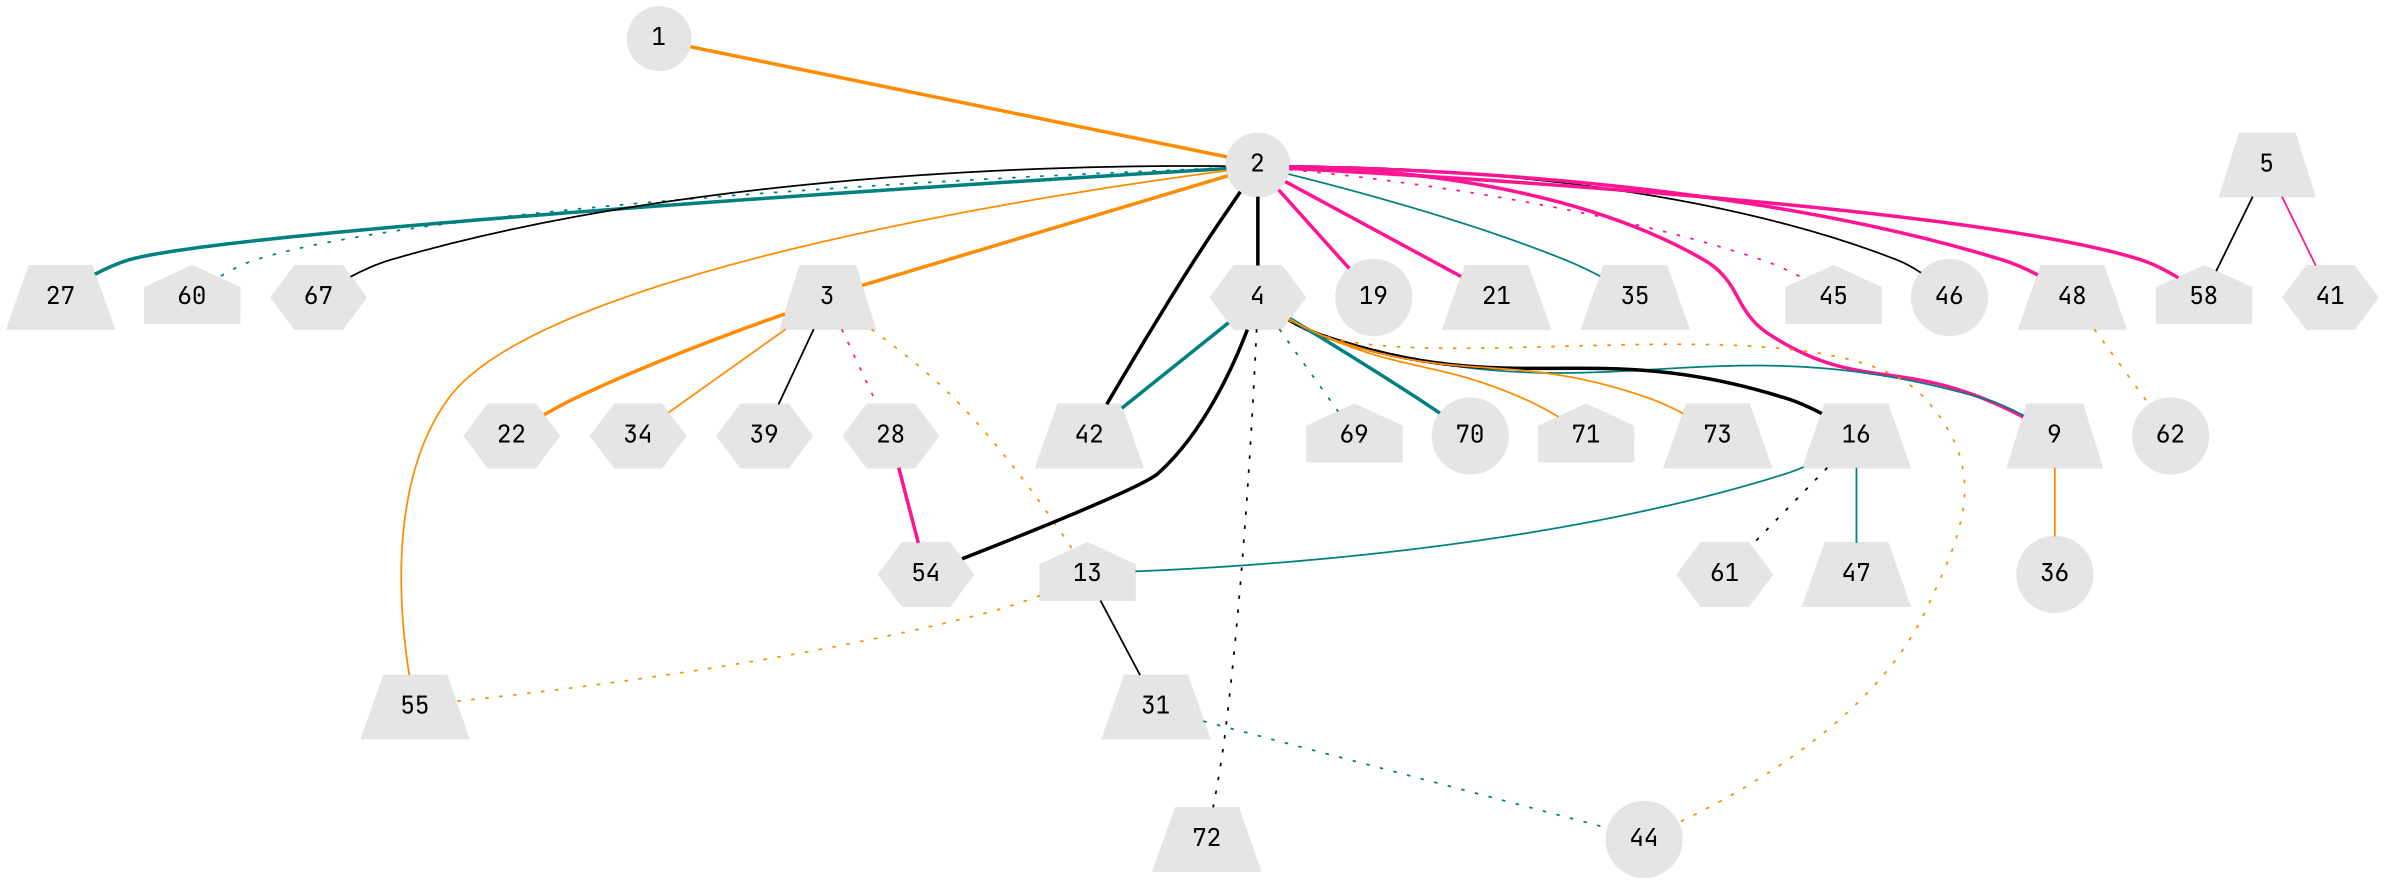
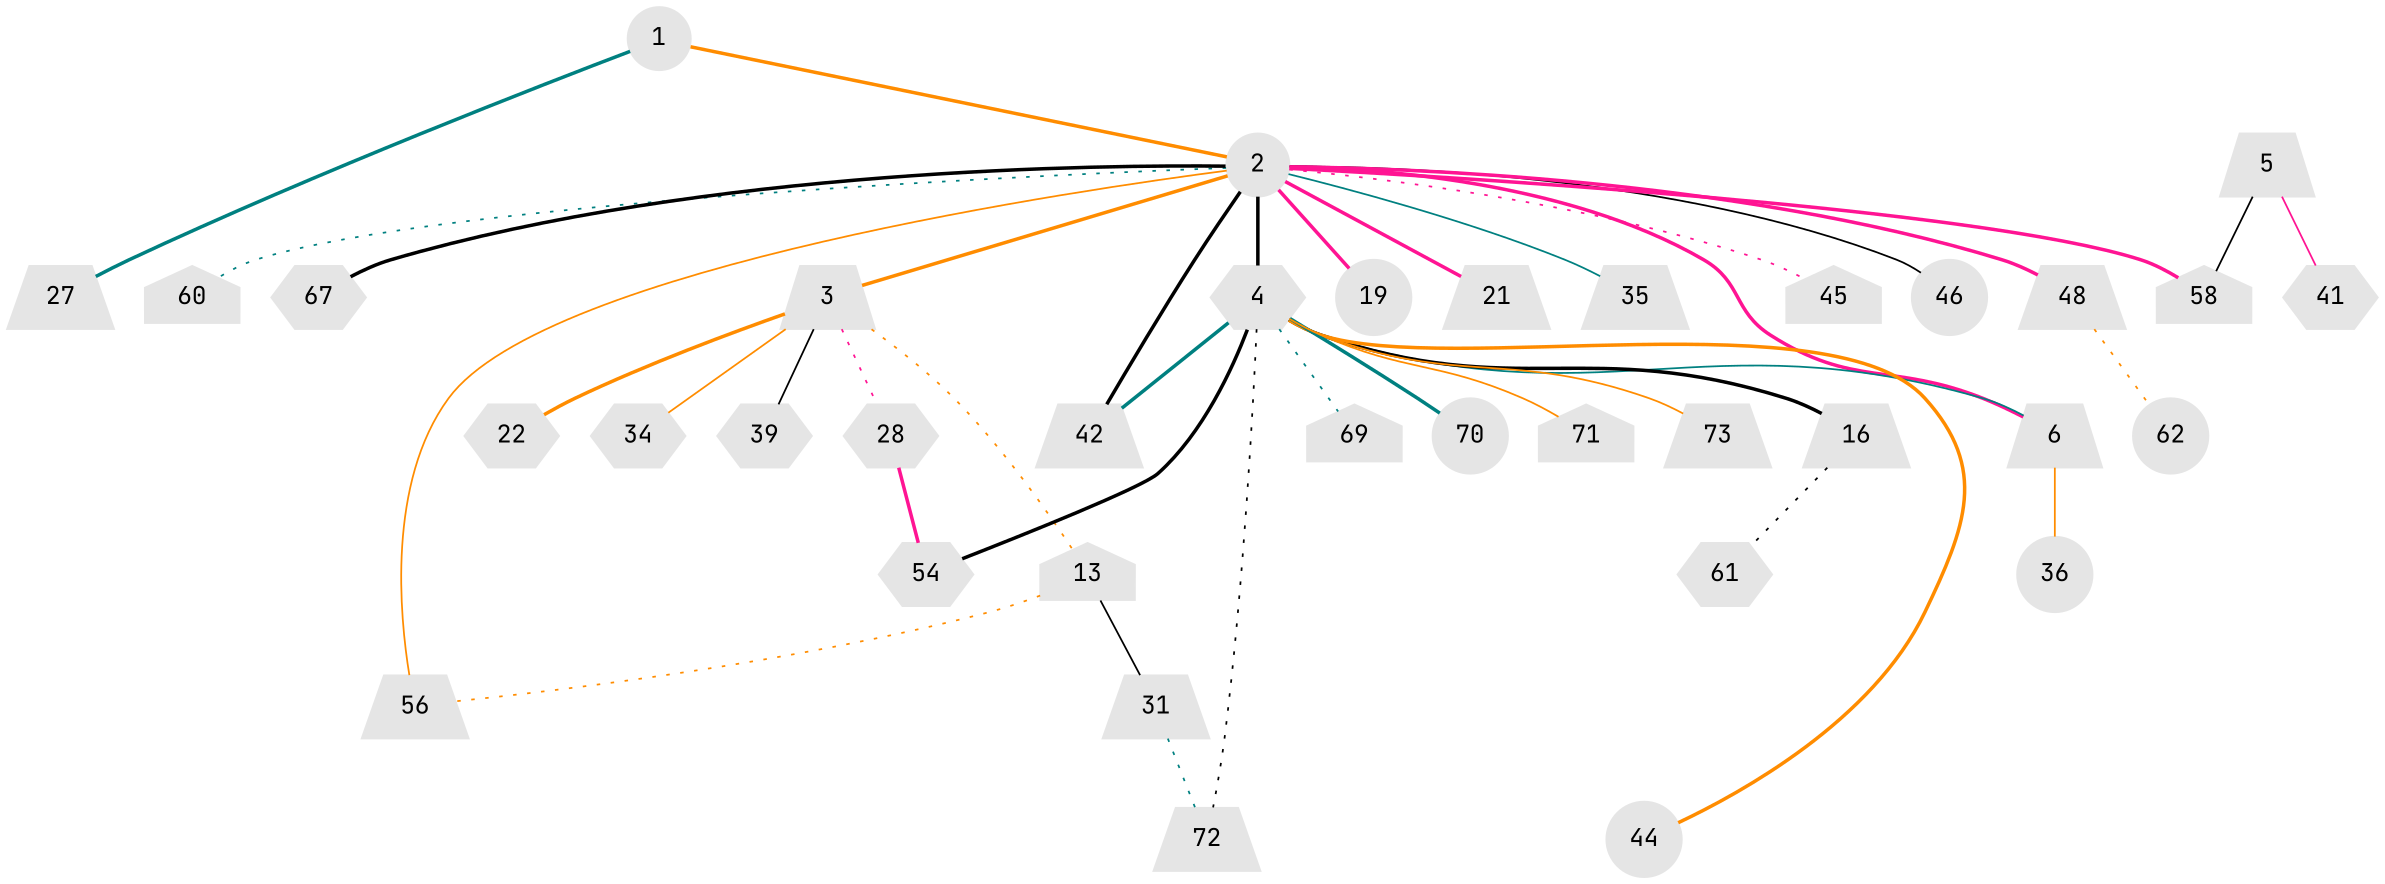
(783, 187) -> (783, 187)
(658, 206) -> (361, 158)
(1935, 411) -> (1935, 411)
(2055, 436) -> (2055, 436)
(1473, 541) -> none
(1856, 574) -> none
(415, 707) -> (415, 707)
(1405, 775) -> (1181, 773)
